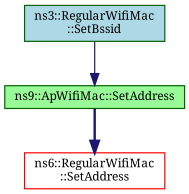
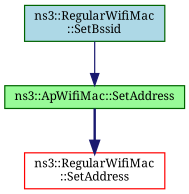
(95, 97) -> (95, 97)
(95, 171) -> (95, 171)
